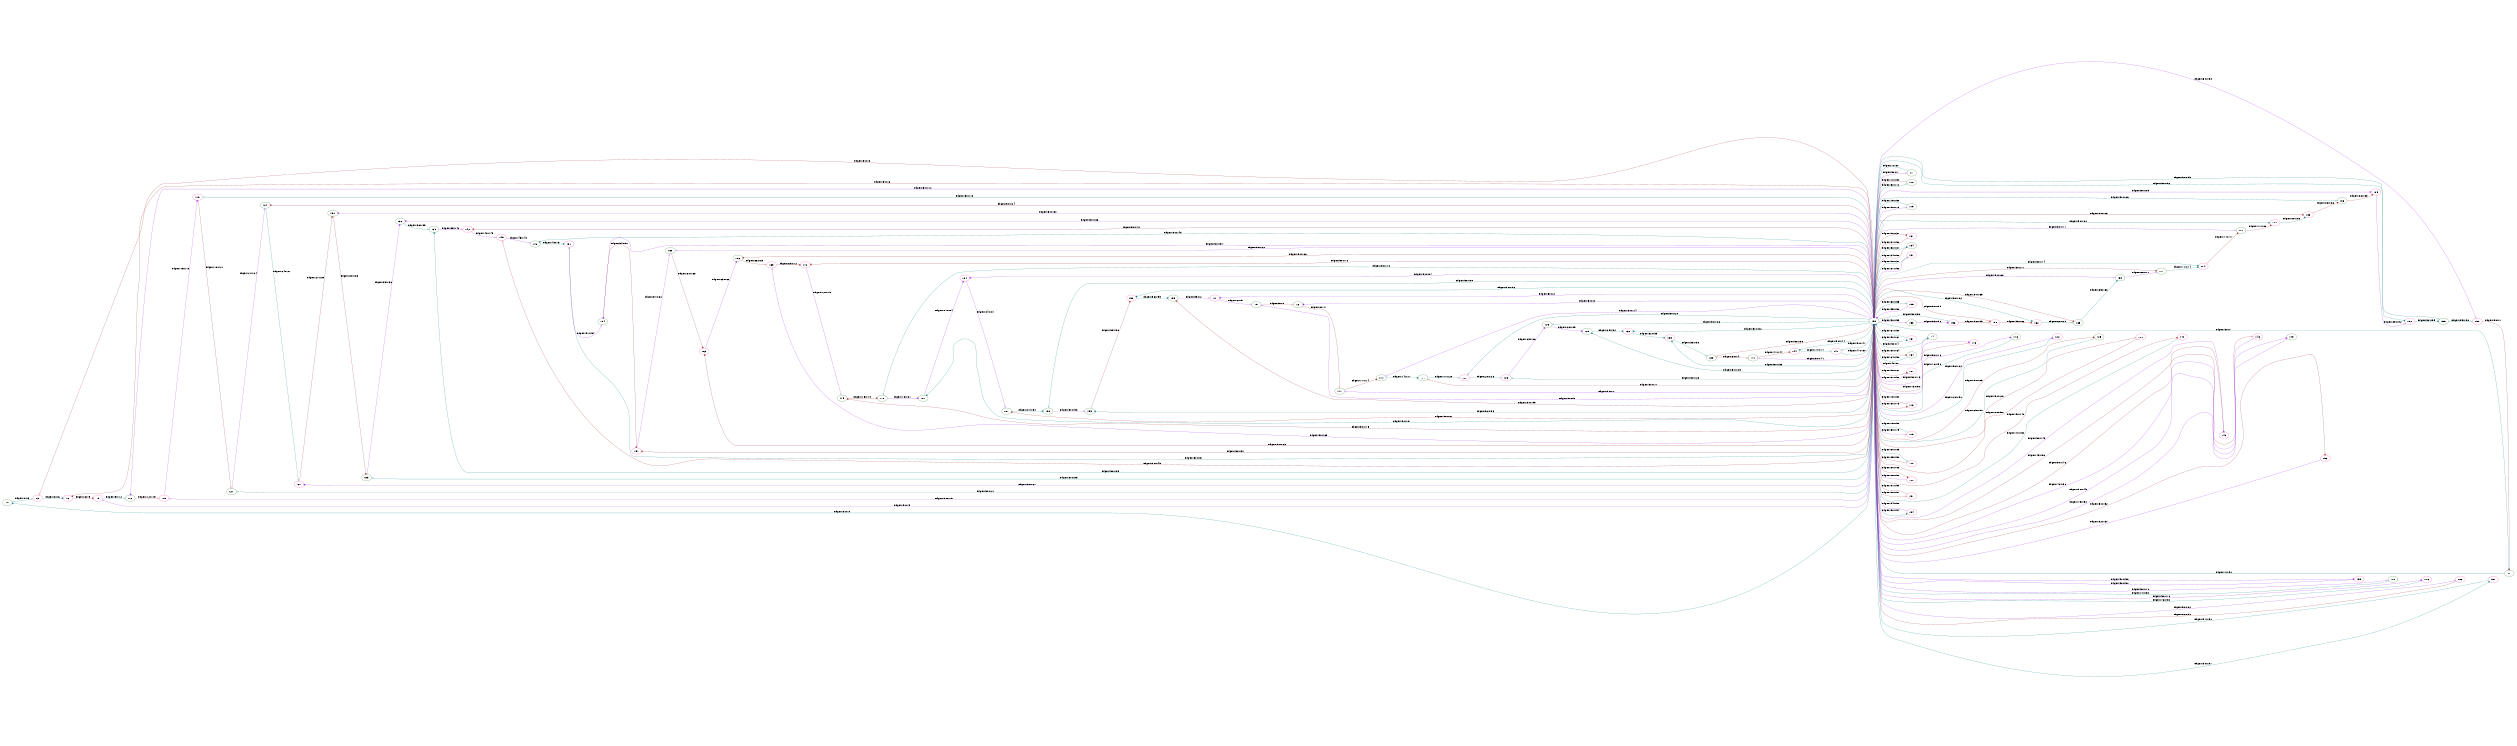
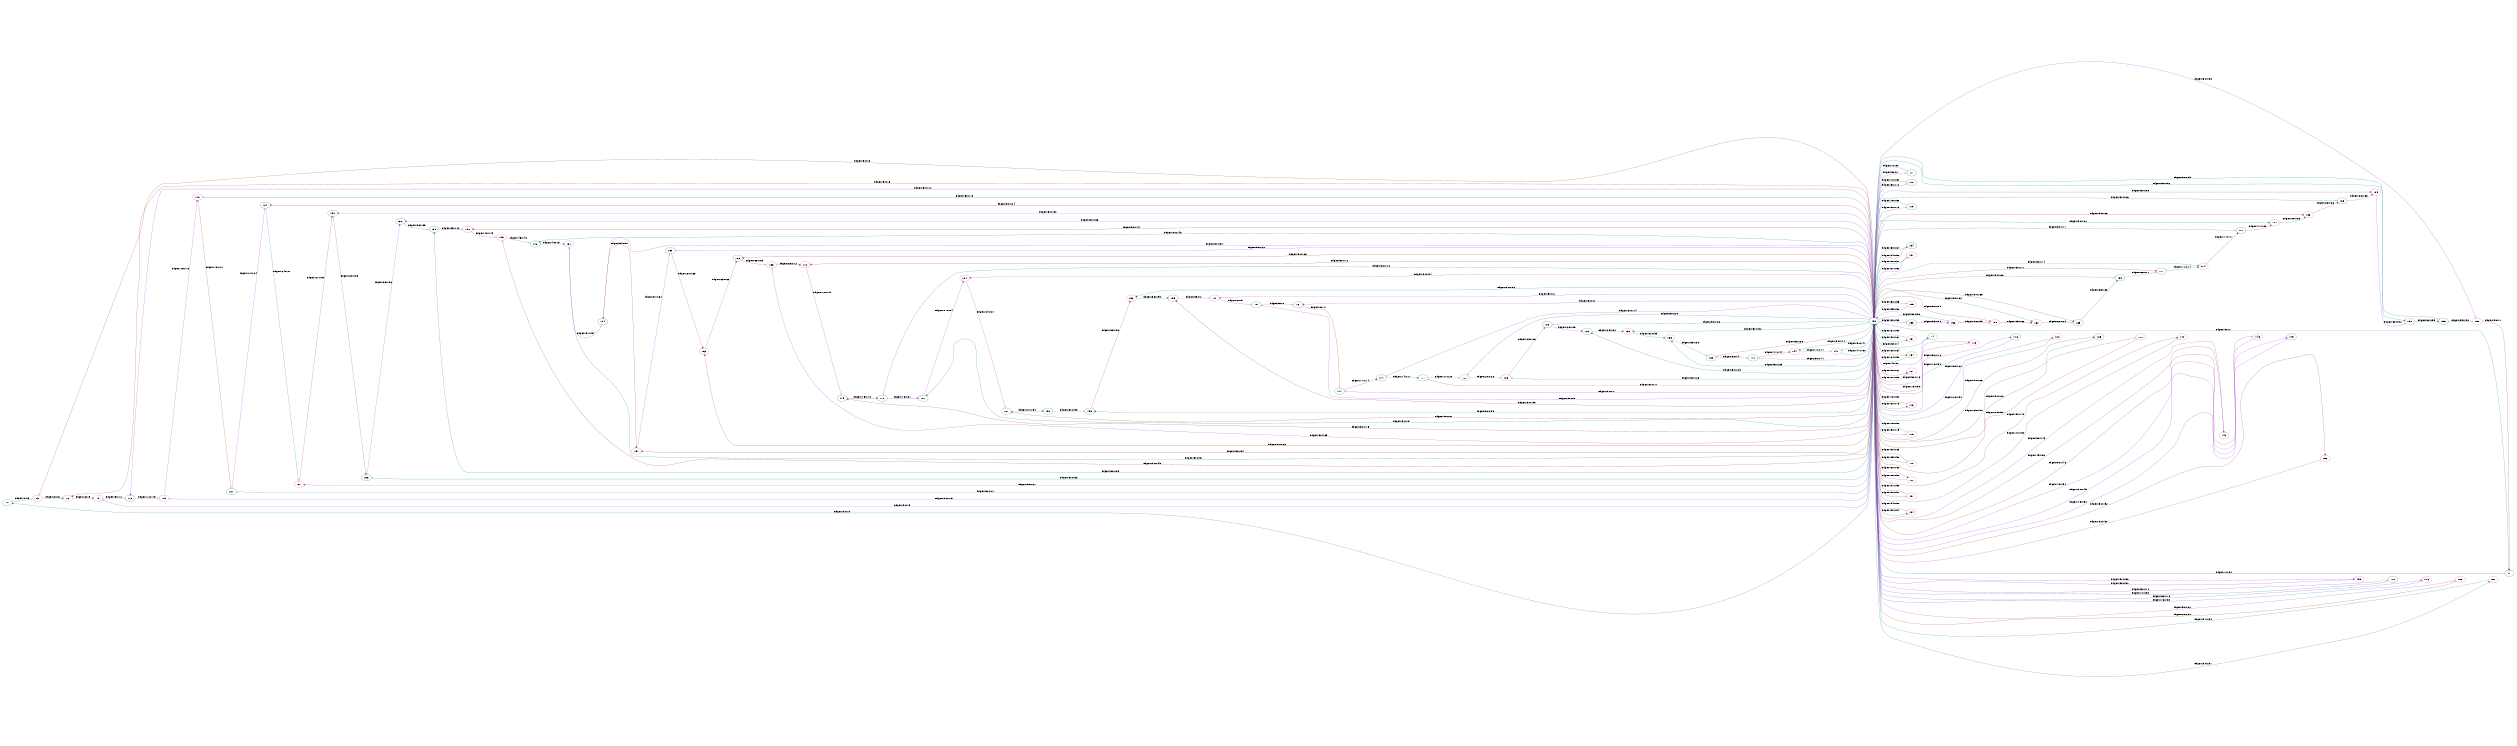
(1912, 236) -> none
(1427, 283) -> none
